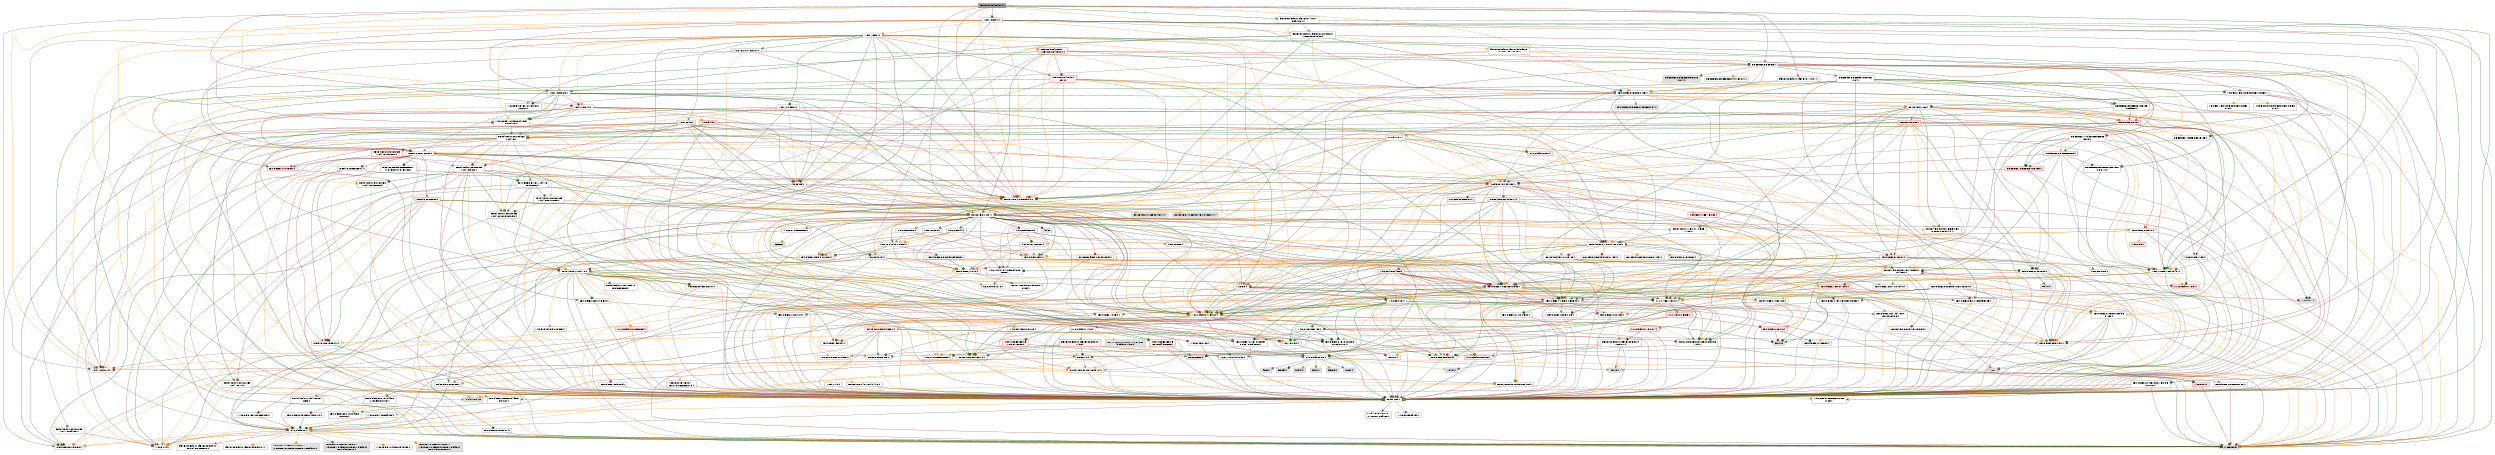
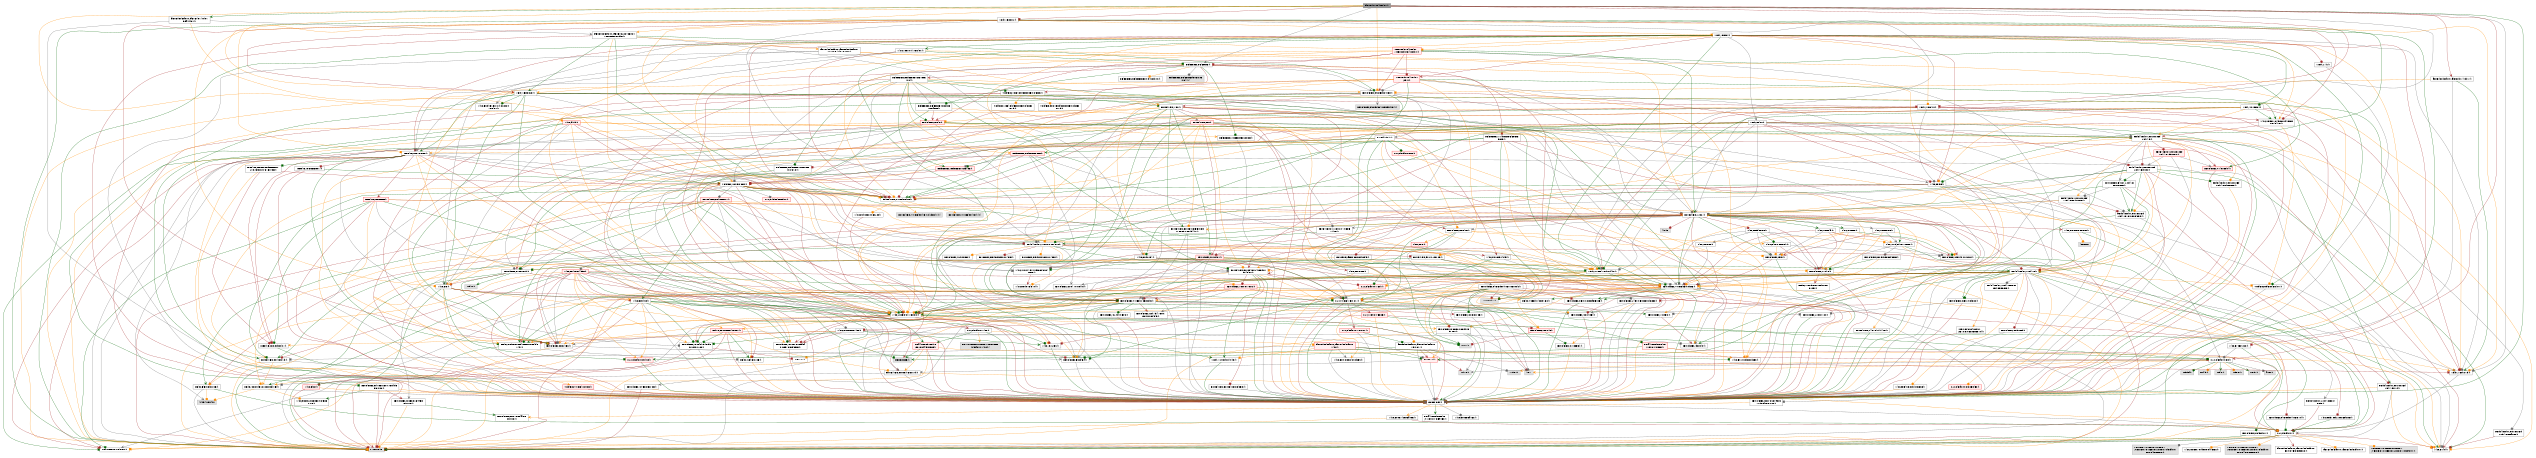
none -> (2029, 37)
